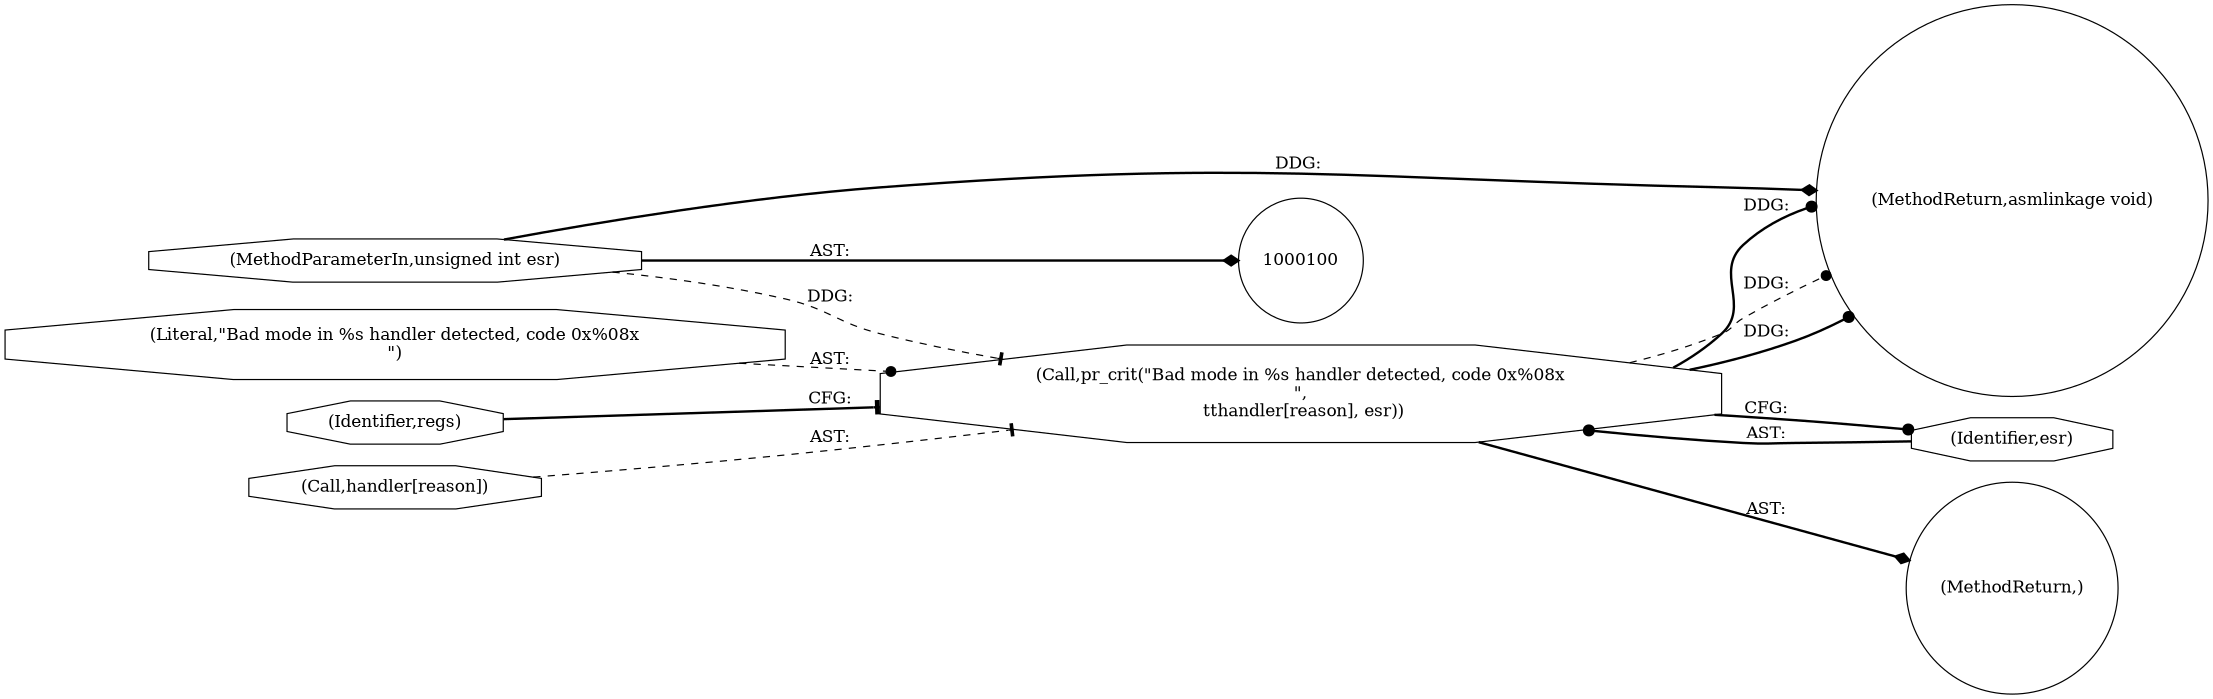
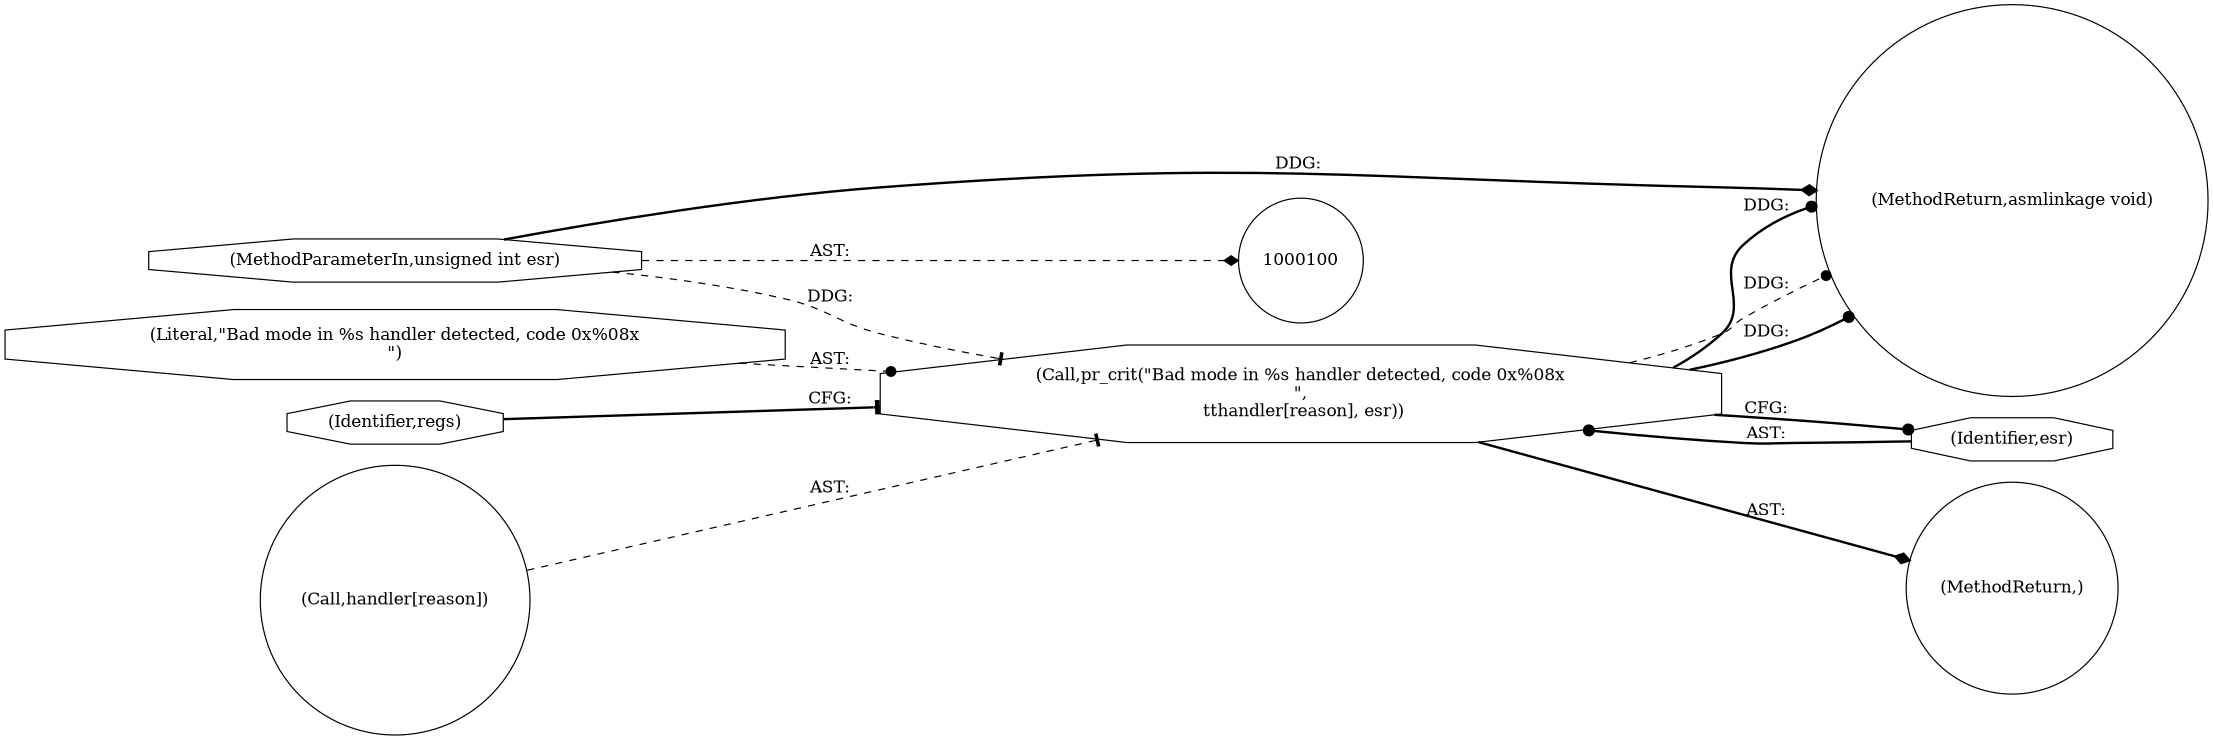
(933, 261) -> (933, 261)
(395, 487) -> (395, 600)
